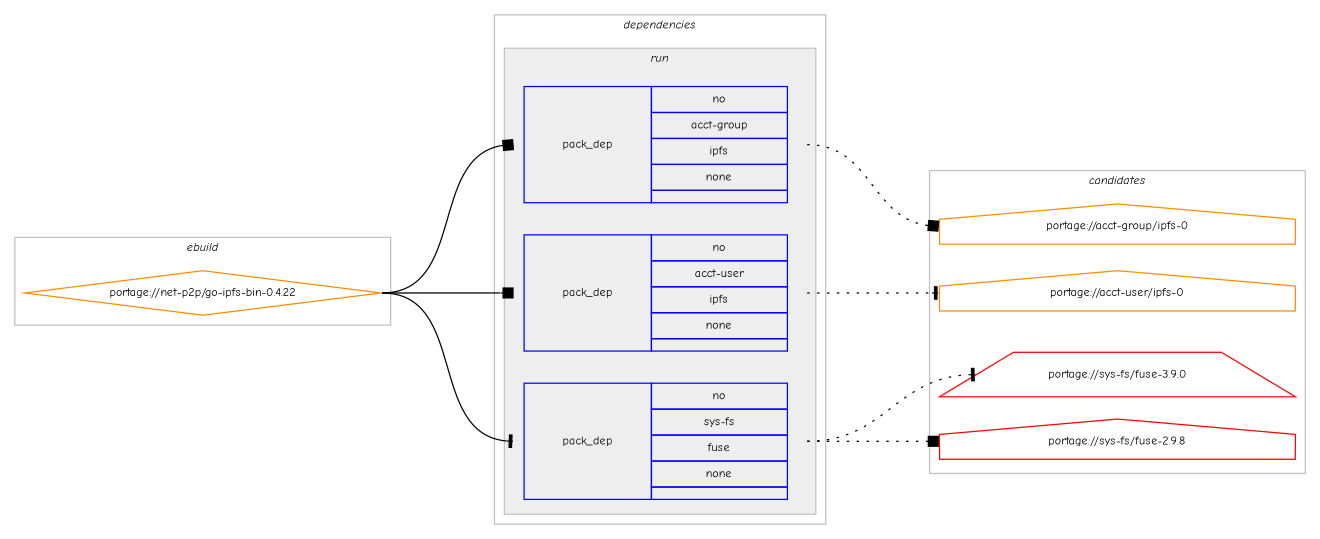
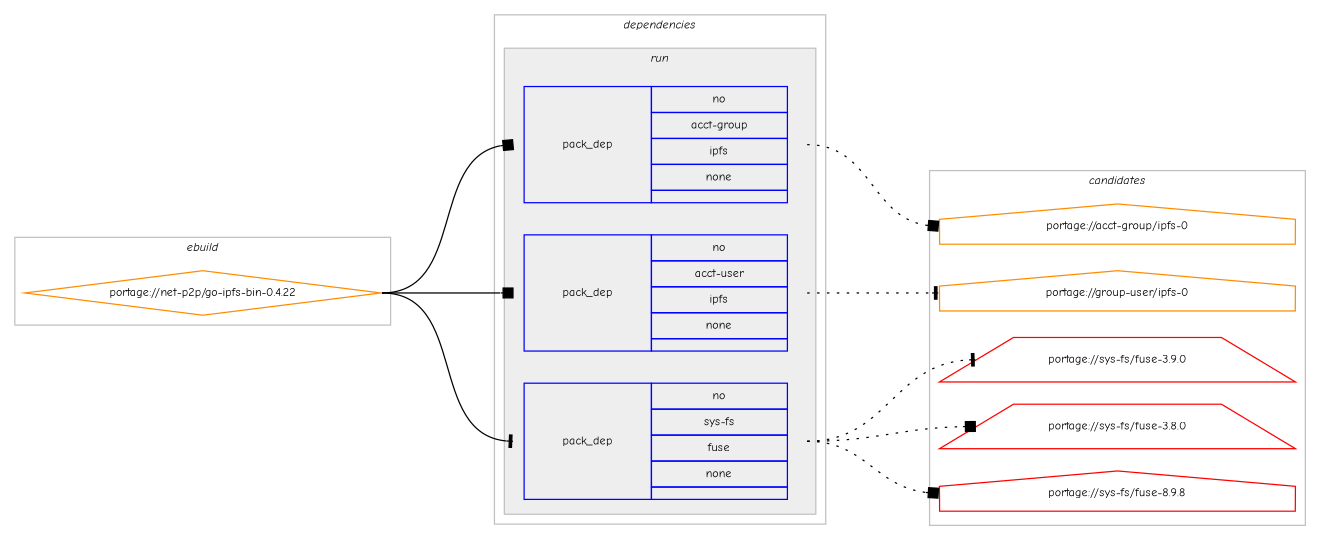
(1117, 293) -> (1117, 293)
none -> (1117, 426)
(1117, 441) -> (1117, 493)
